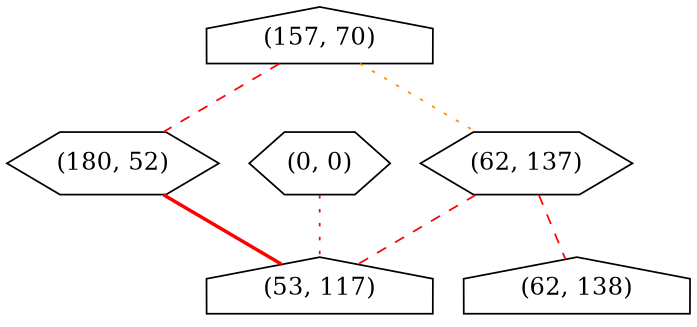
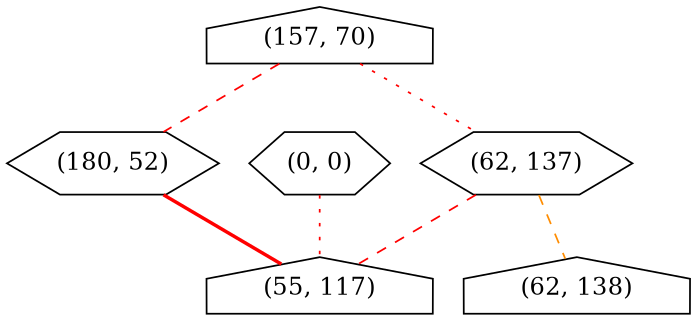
(418, 98) -> (418, 98)
(552, 227) -> (552, 227)
(320, 288) -> (320, 288)
